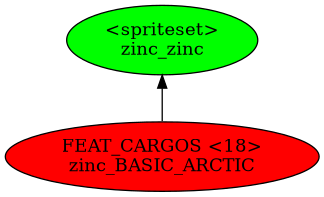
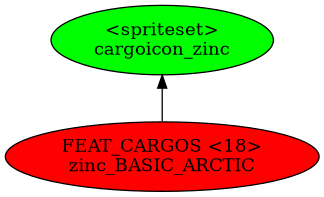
(162, 40) -> (162, 40)
